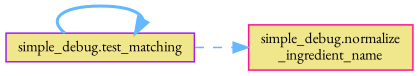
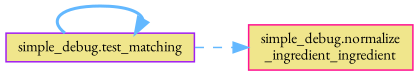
(331, 47) -> (331, 47)
